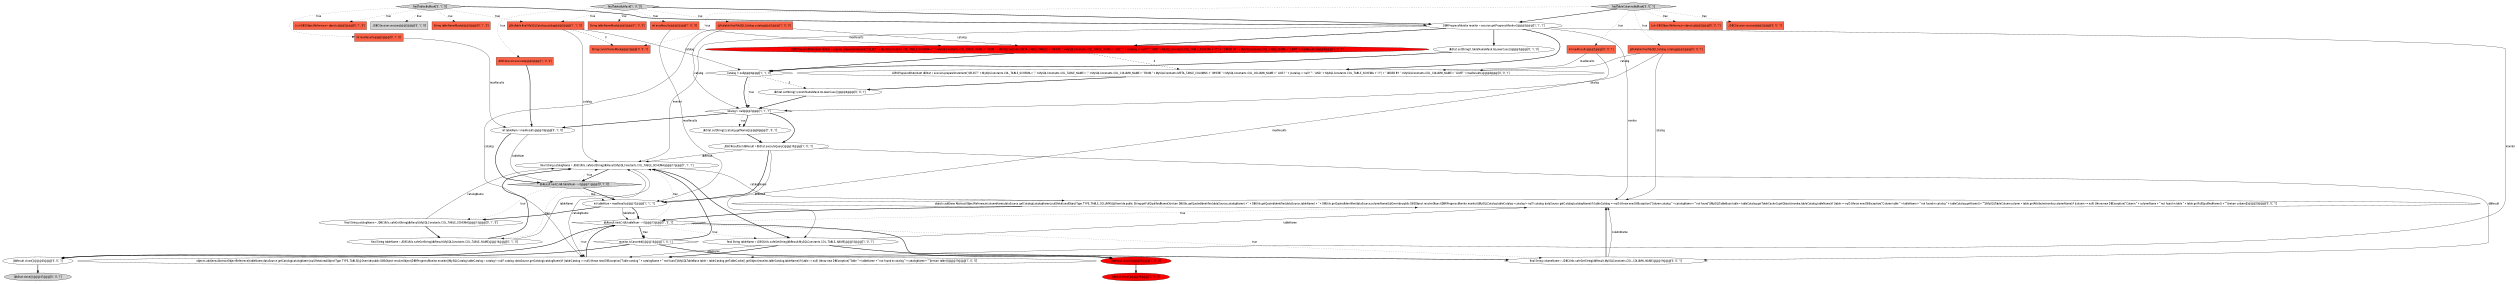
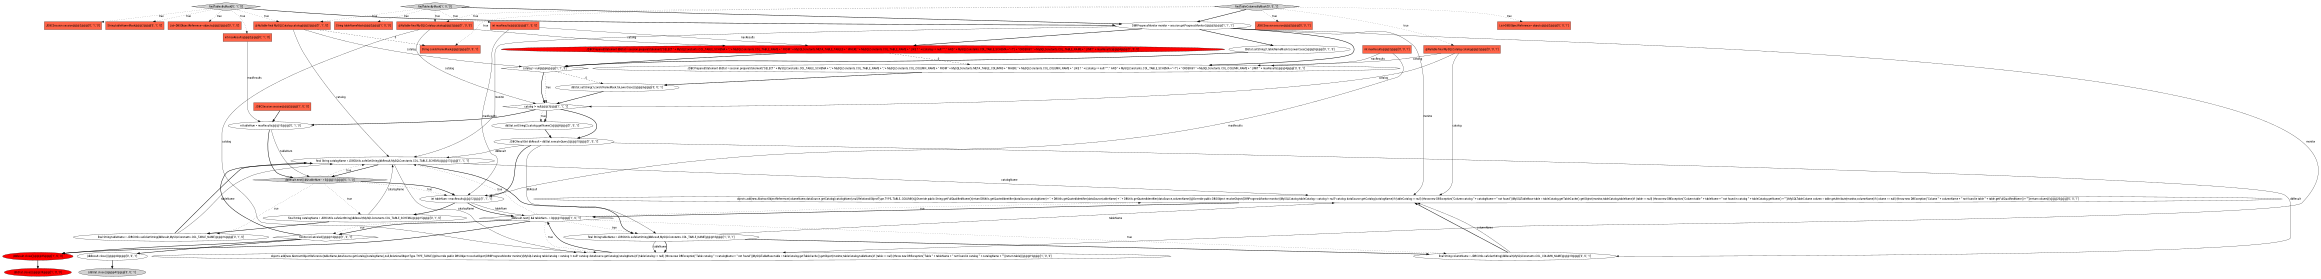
(529, 14) -> none
(399, 26) -> (73, 26)
(1613, 27) -> (640, 10)
(466, 254) -> none
